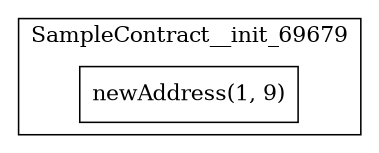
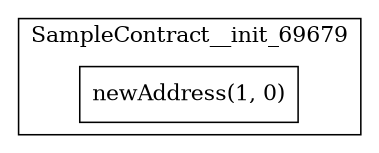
(189, 94) -> (189, 94)
